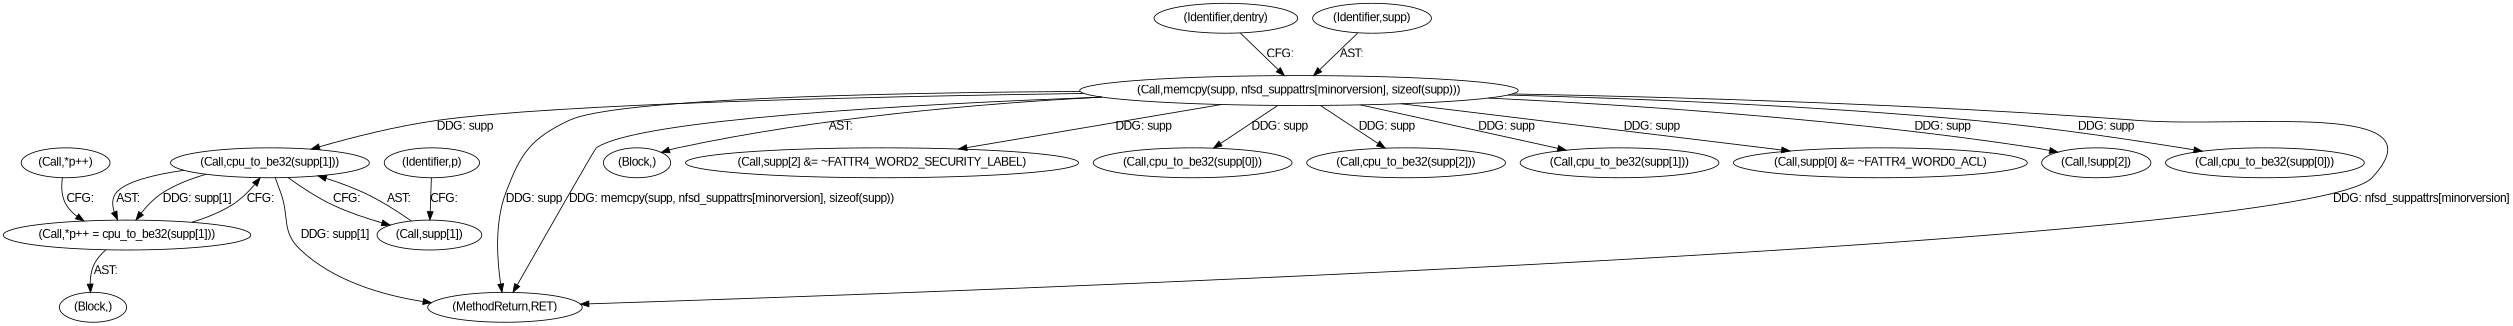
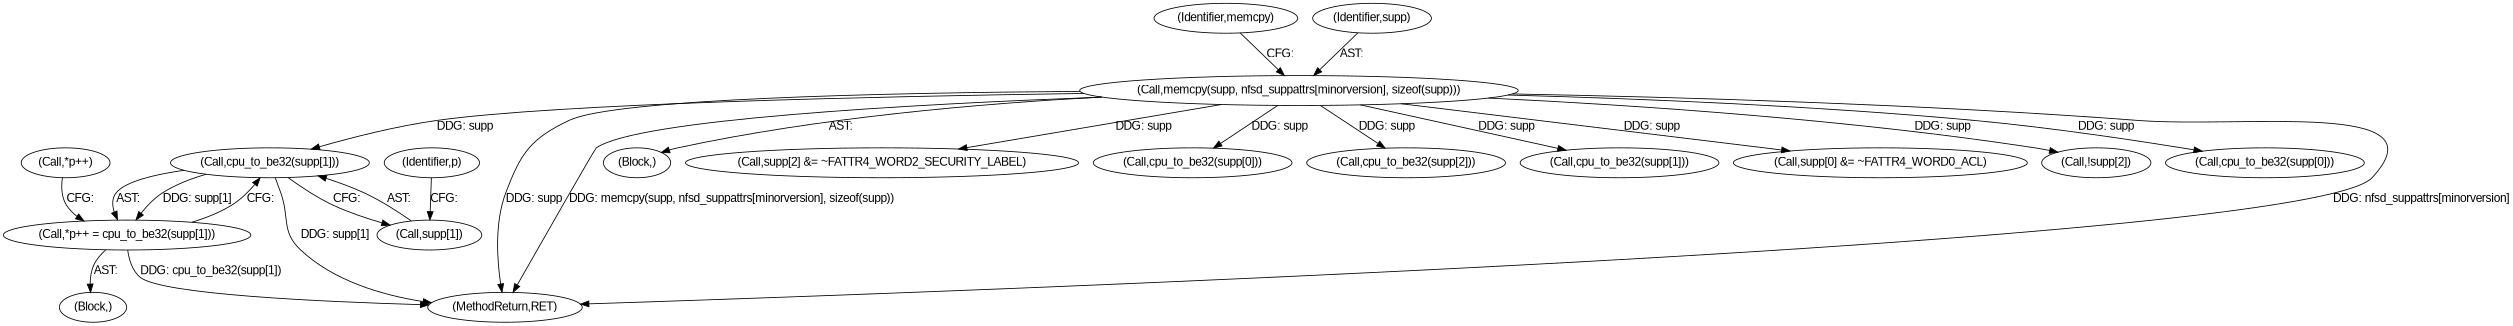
(1226, 18) -> (1226, 18)
none -> (264, 297)
